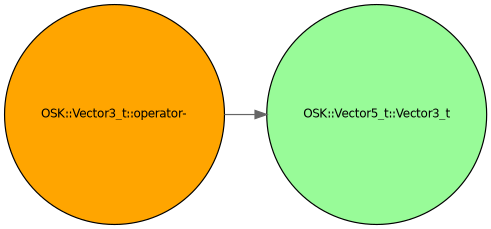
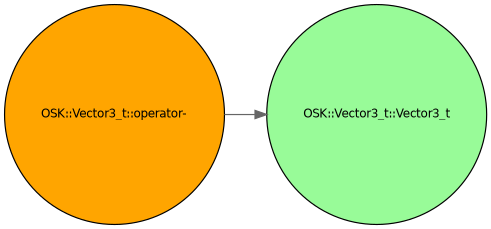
(377, 115) -> (377, 115)
